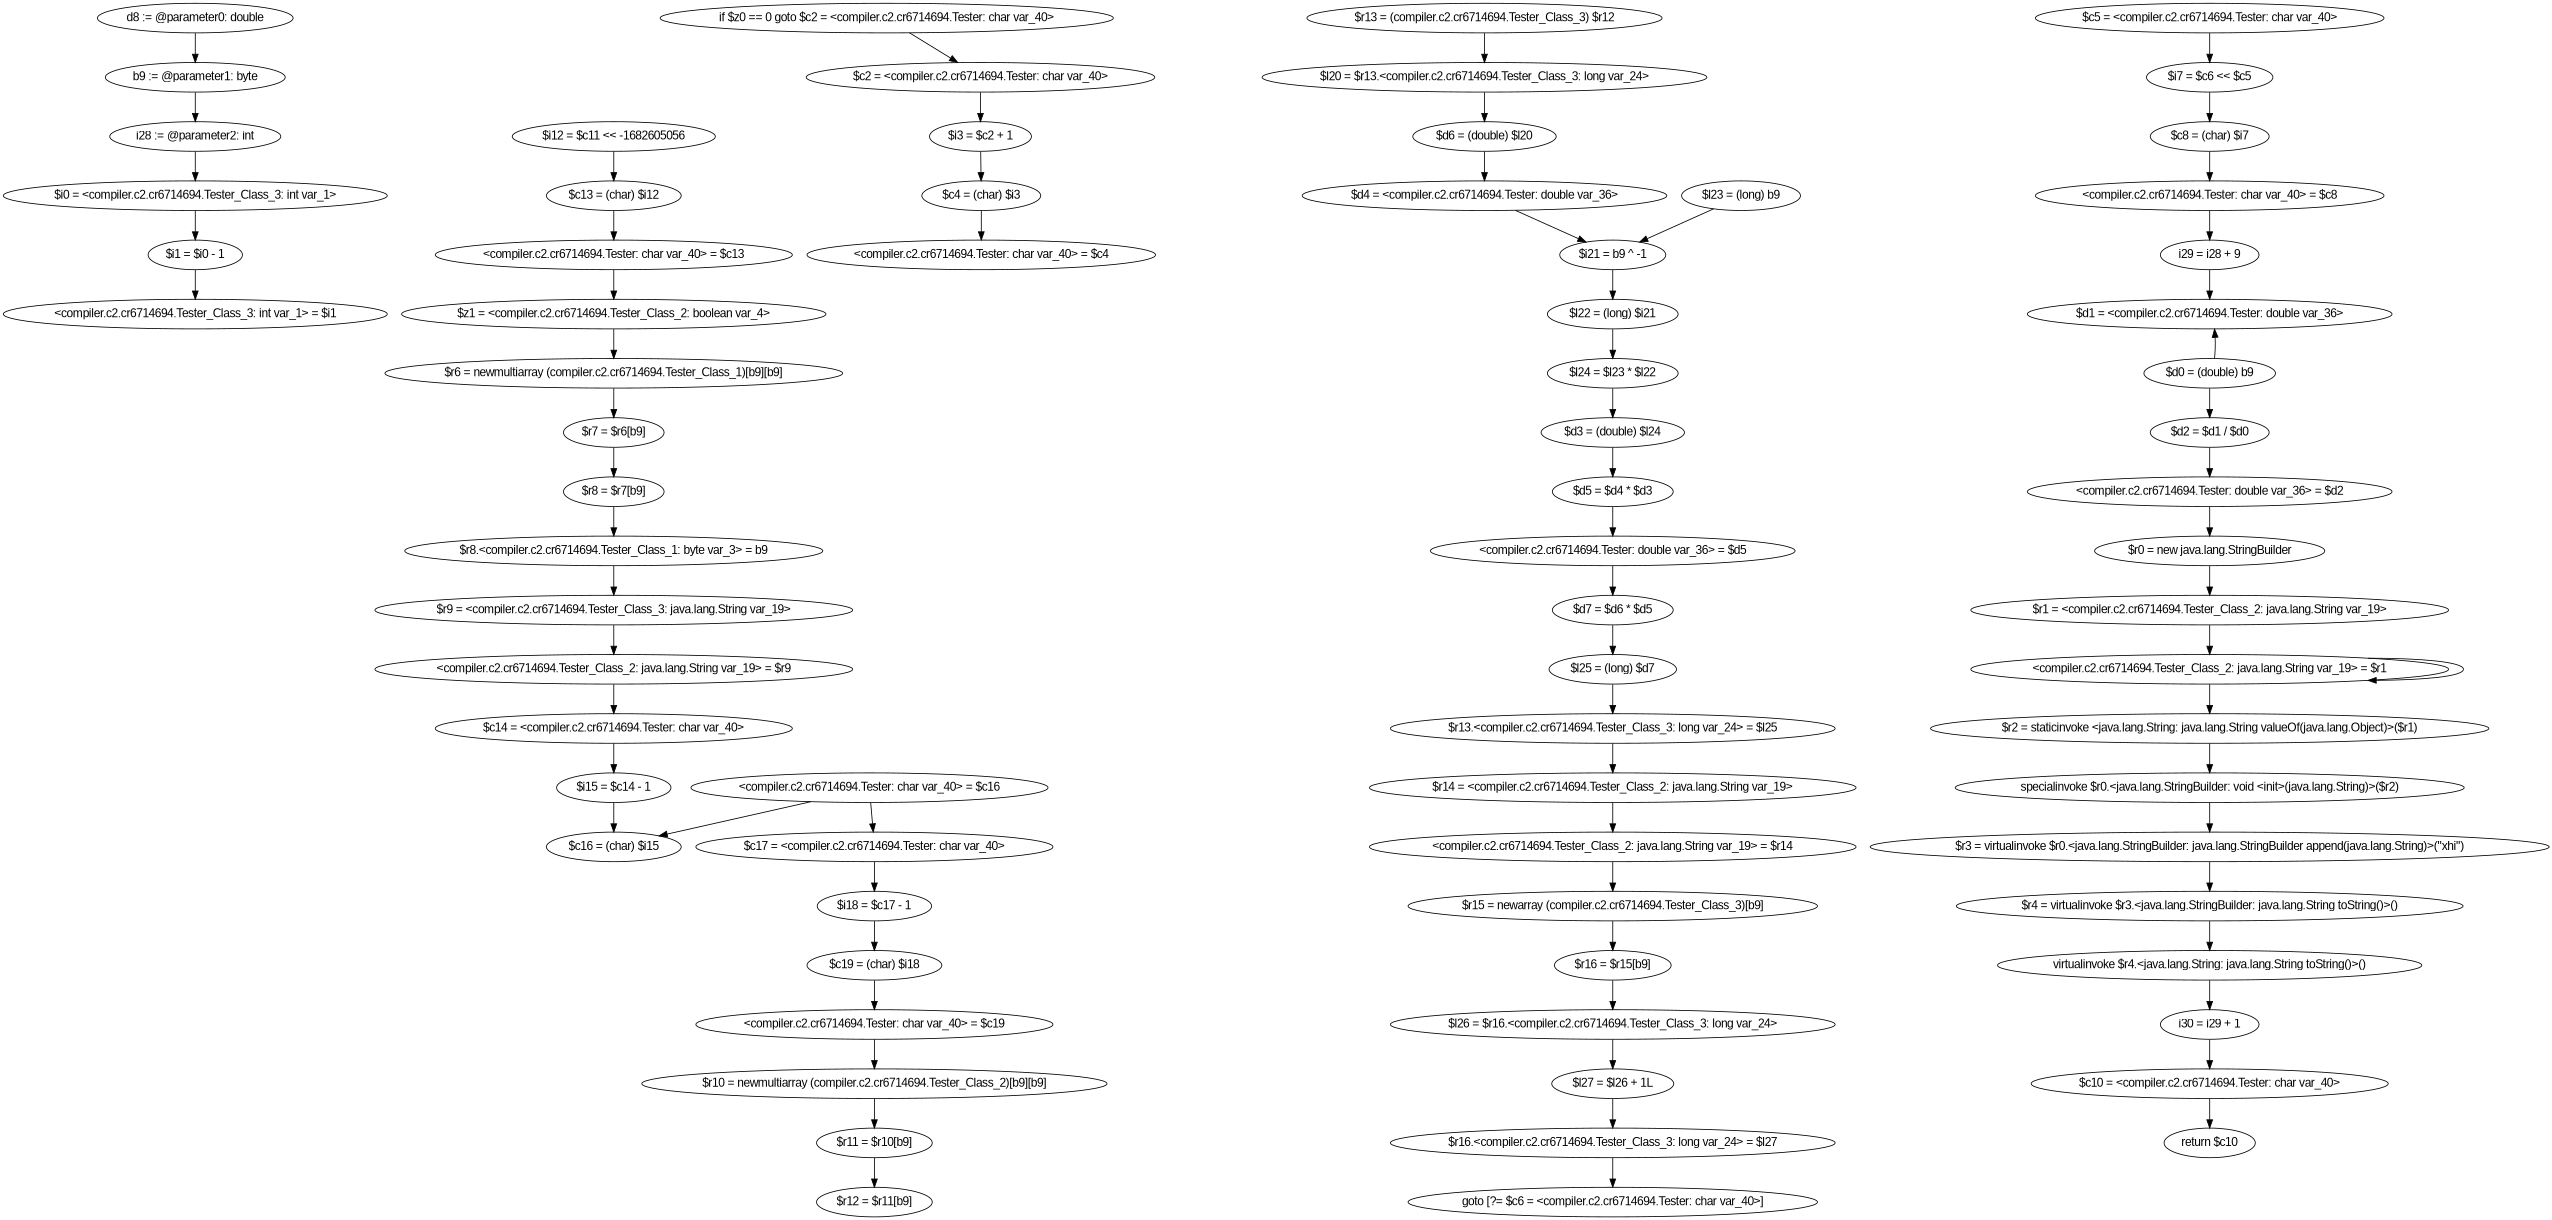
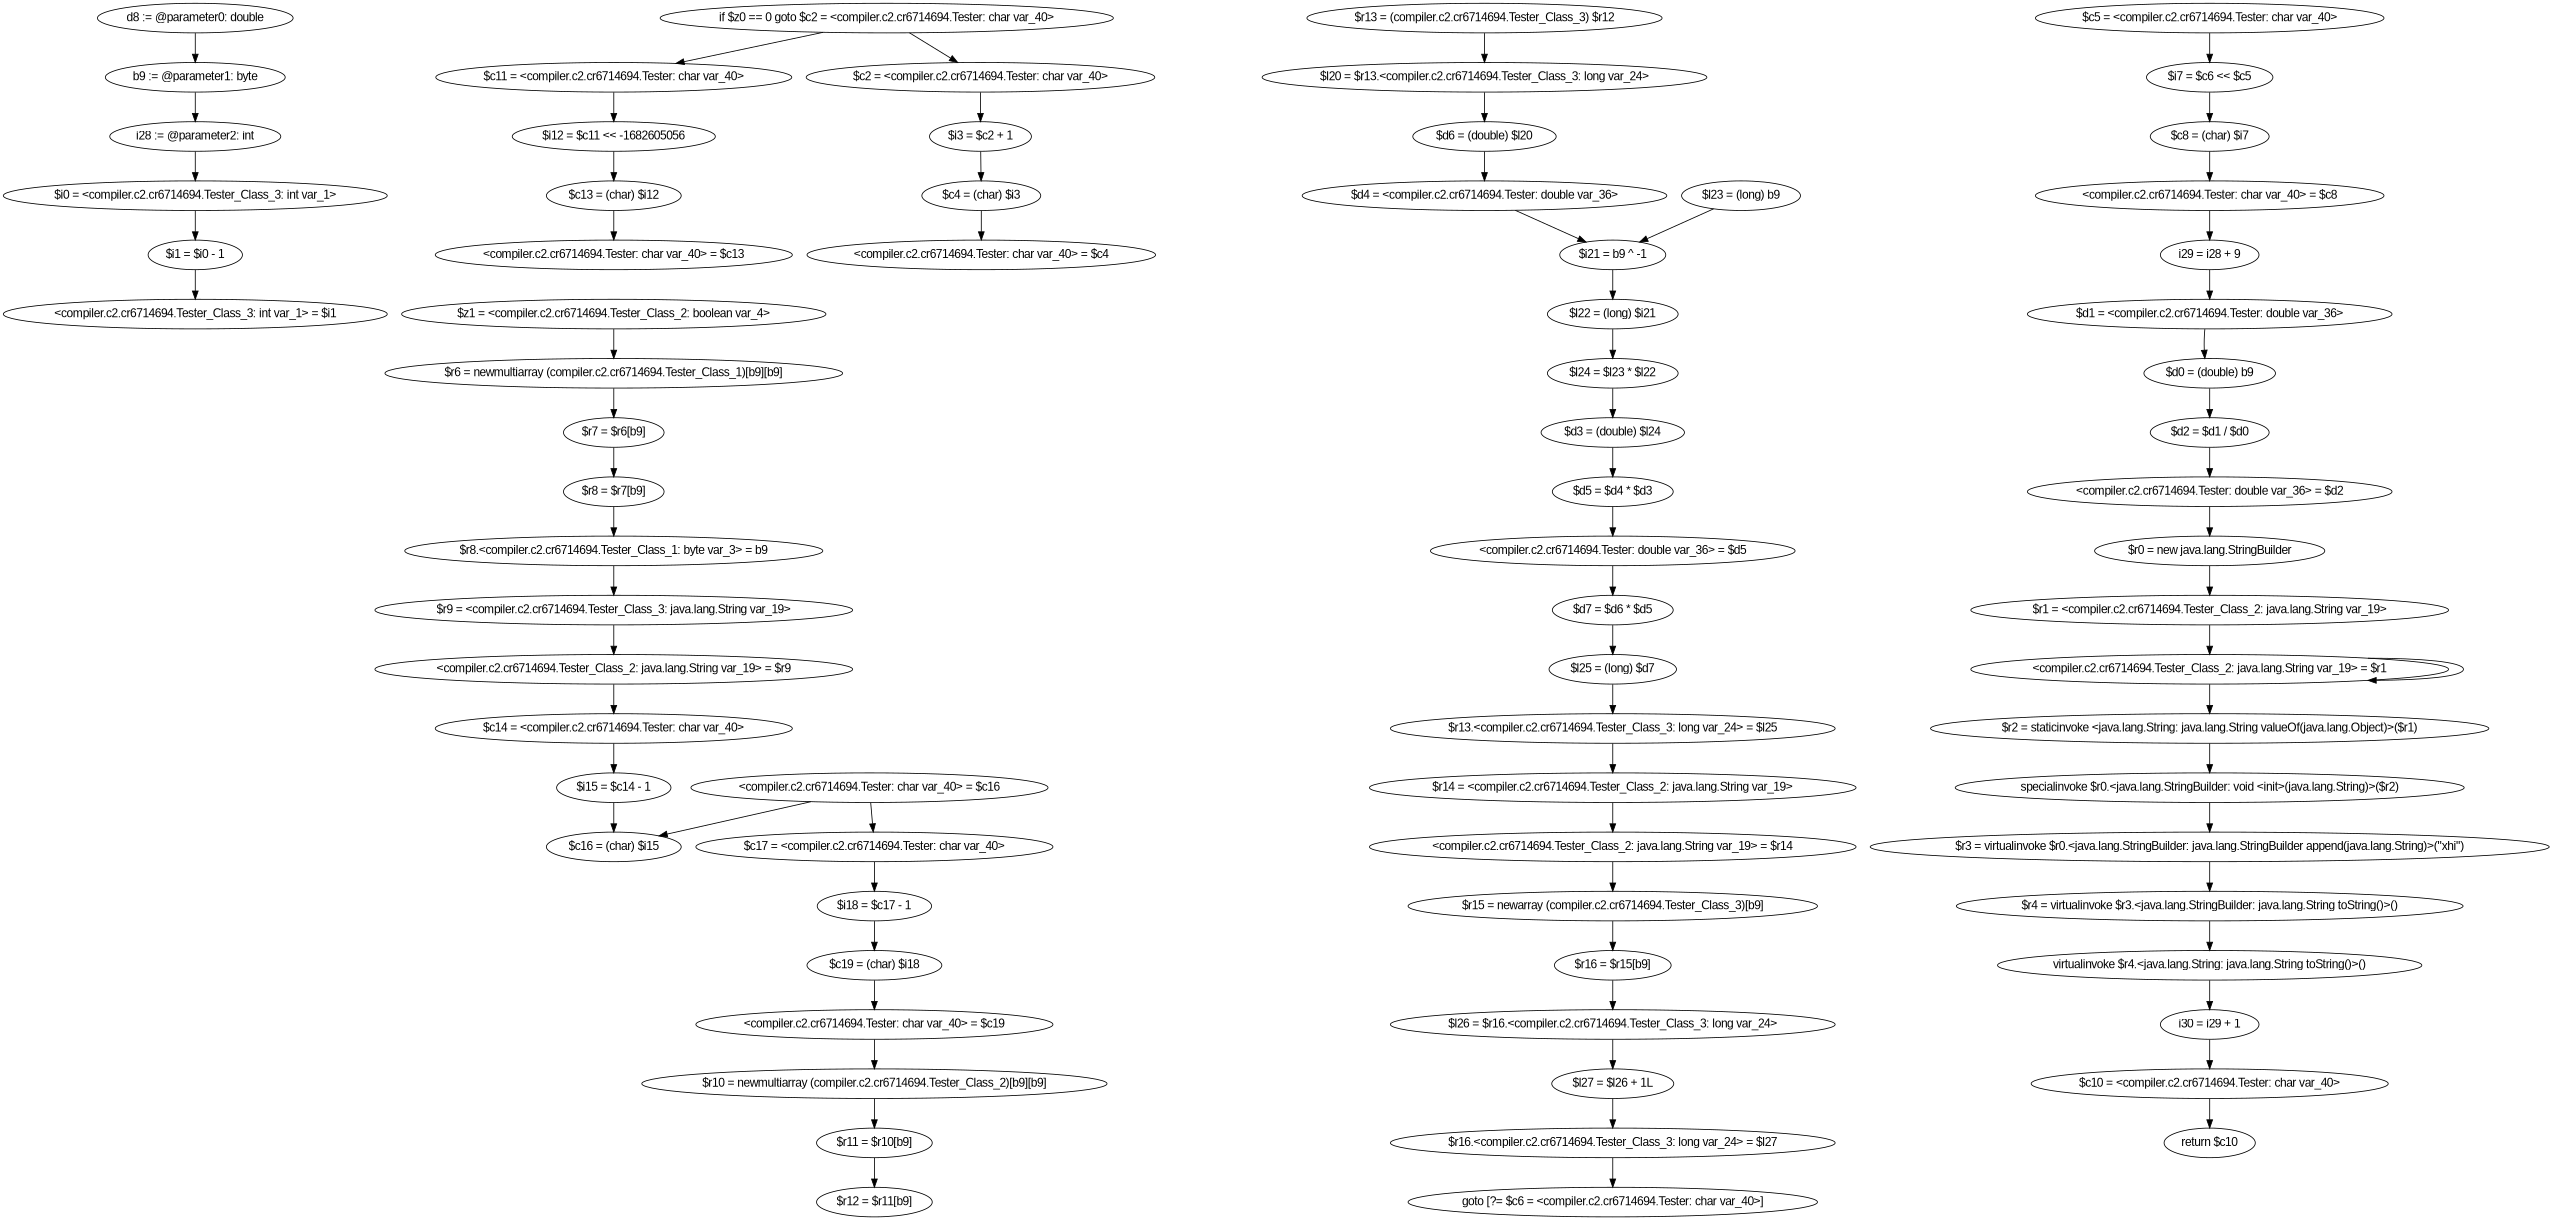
none -> (614, 77)
(614, 280) -> none
(2215, 348) -> (2204, 340)
